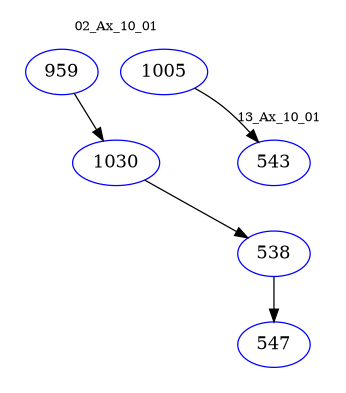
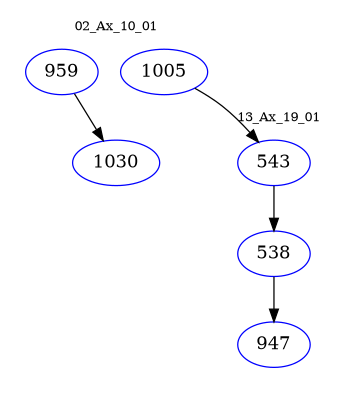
(279, 118) -> (279, 118)
(191, 206) -> (274, 202)
(274, 345) -> (274, 345)
